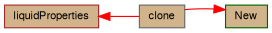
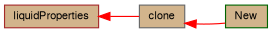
(199, 9) -> (211, 24)
